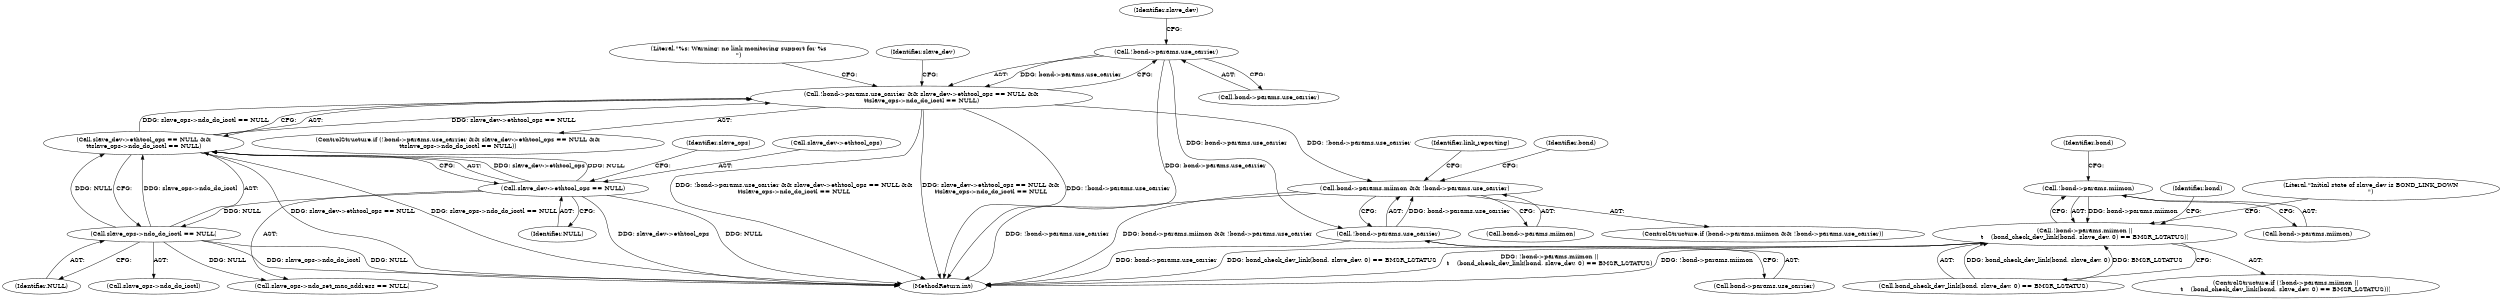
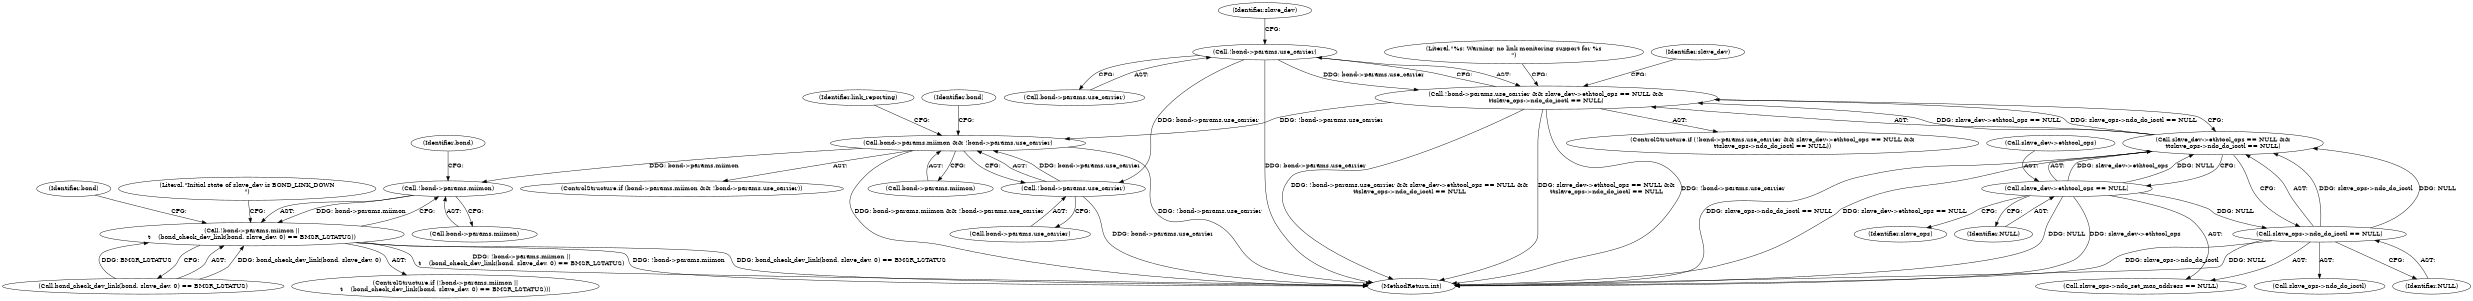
none -> (674, 161)
(646, 166) -> (1979, 209)
(227, 260) -> (2301, 260)
